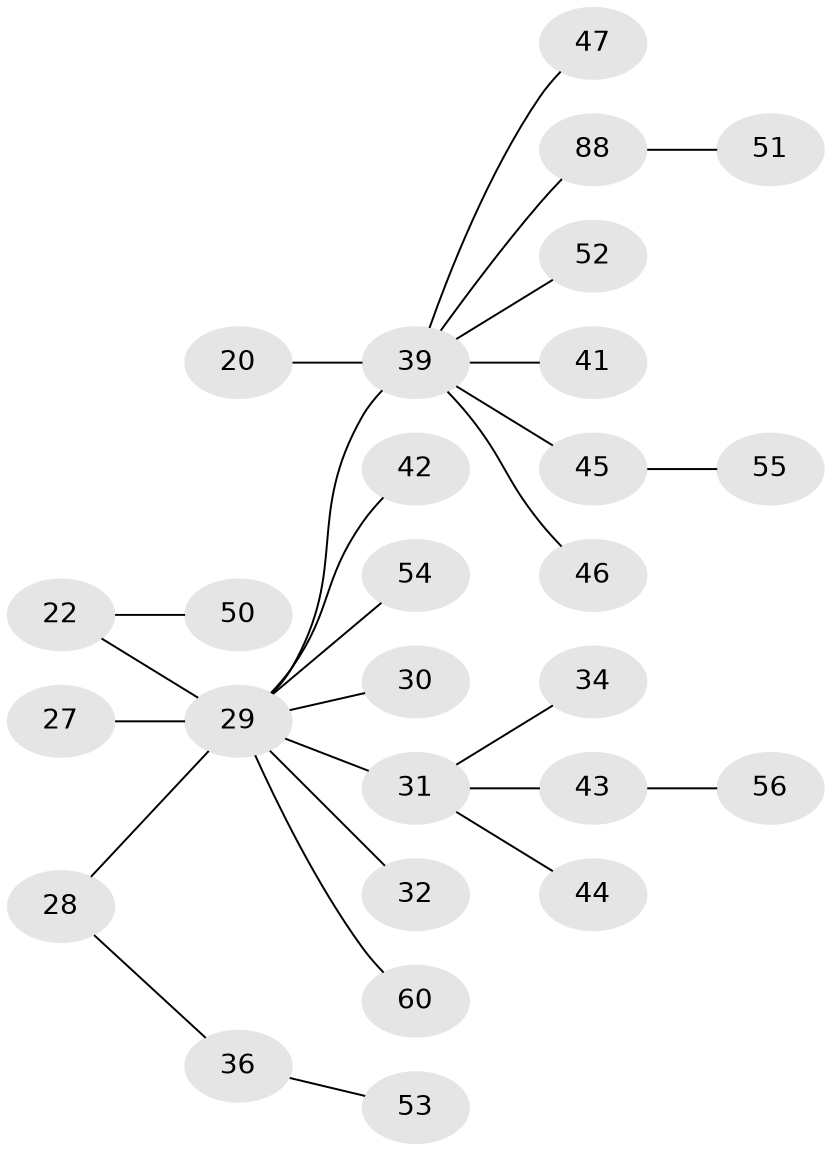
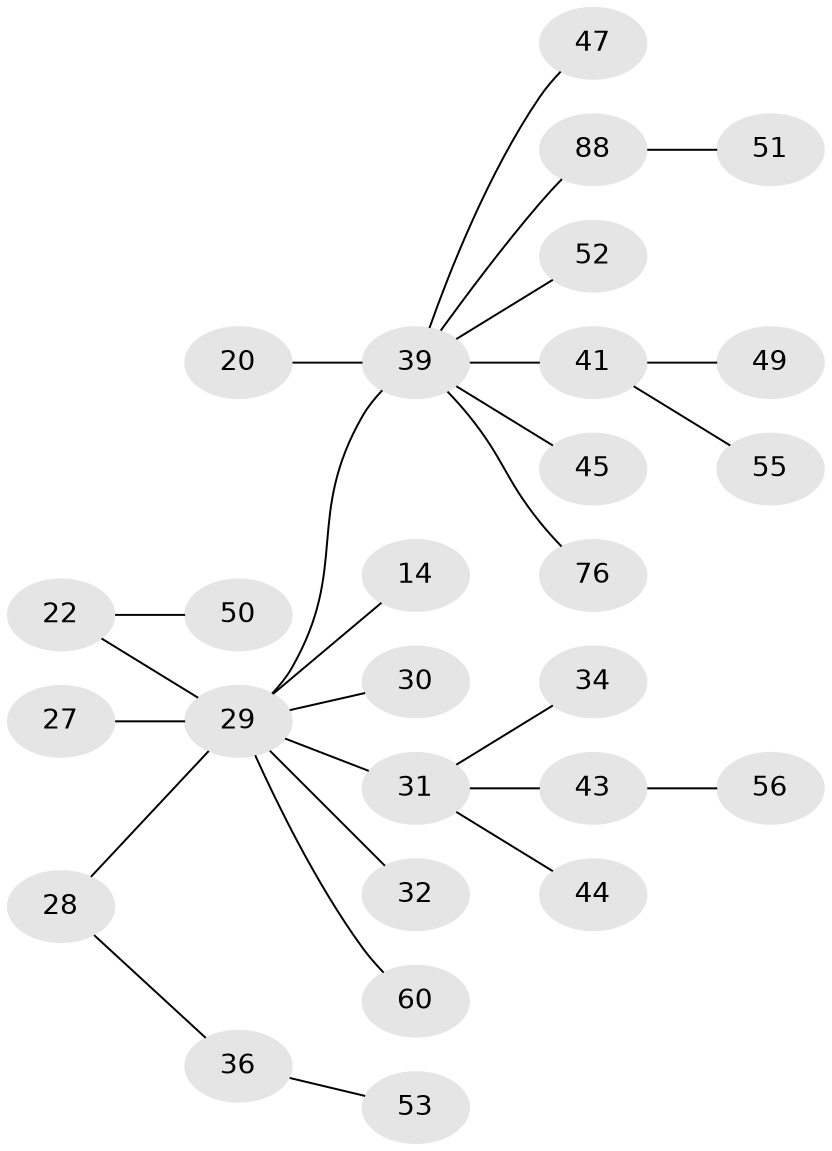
none -> (771, 363)
(416, 469) -> none
(682, 469) -> (682, 416)
(416, 575) -> (416, 575)
(593, 575) -> (593, 575)
